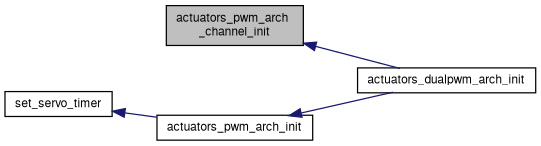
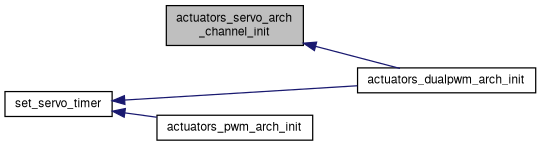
(235, 26) -> (235, 26)
(347, 103) -> (241, 93)
